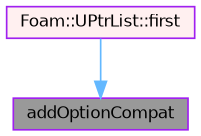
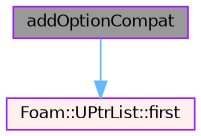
(101, 60) -> (101, 60)
